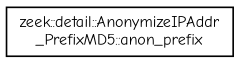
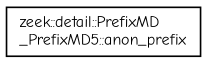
(120, 32) -> (104, 32)
